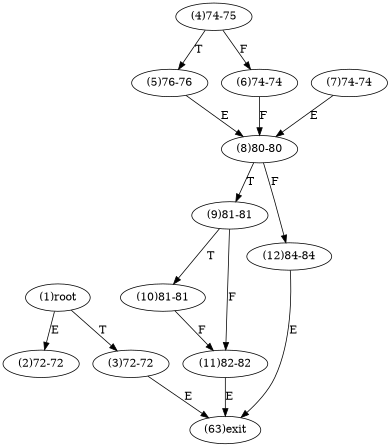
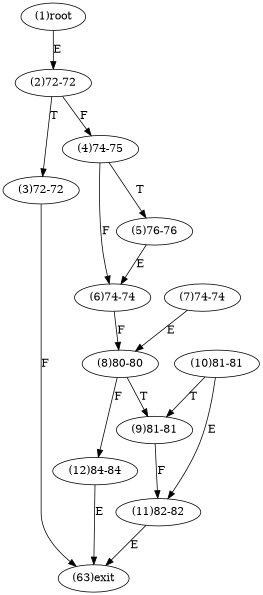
none -> (75, 113)
(211, 114) -> (136, 261)
(199, 253) -> (188, 394)
(91, 328) -> (48, 133)
(202, 331) -> (212, 430)
(188, 397) -> (45, 364)
